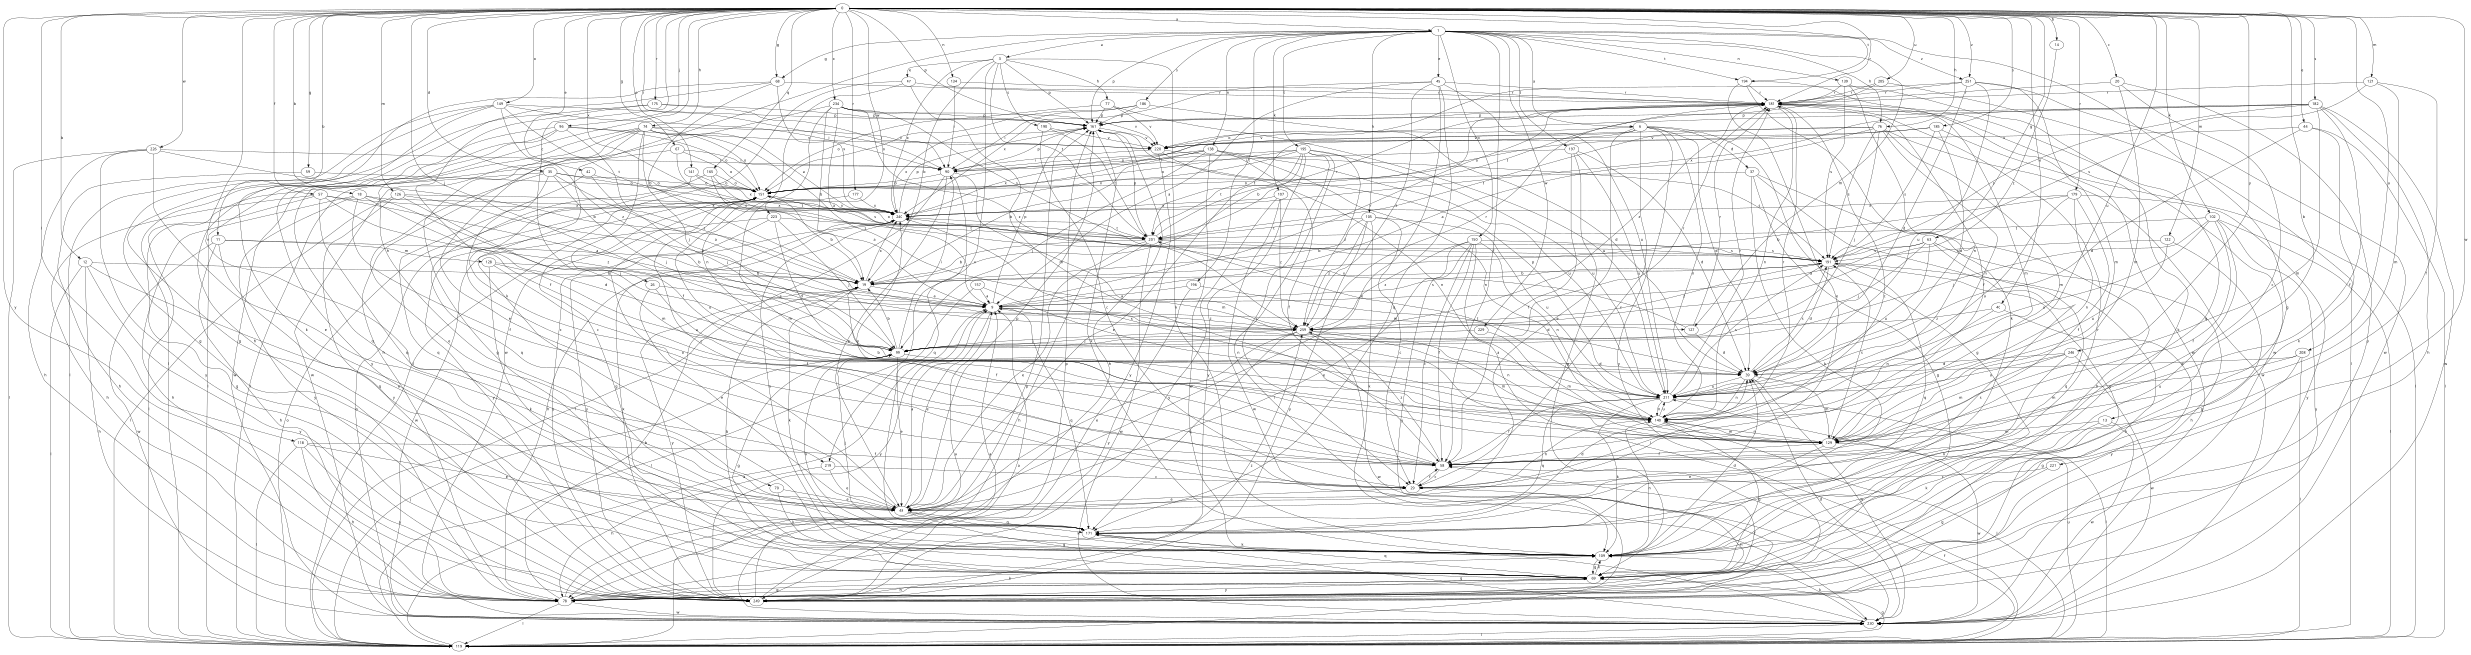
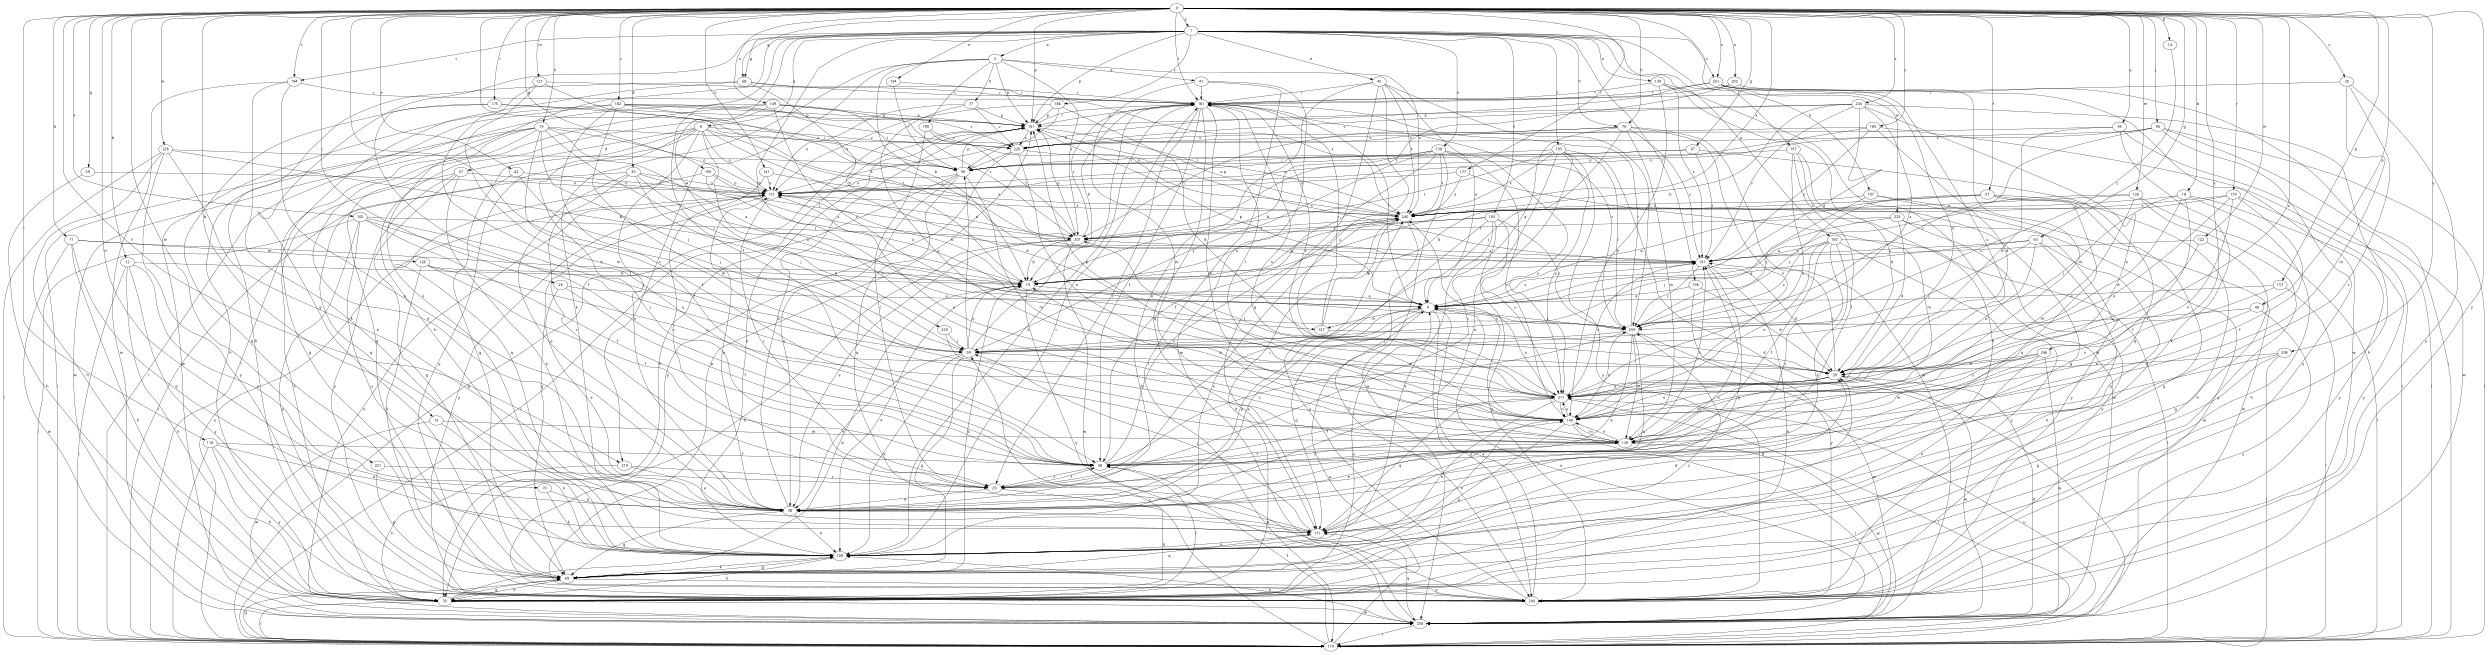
none -> (1923, 10)
(776, 157) -> (972, 270)
(1087, 177) -> (1136, 187)
none -> (1487, 566)
